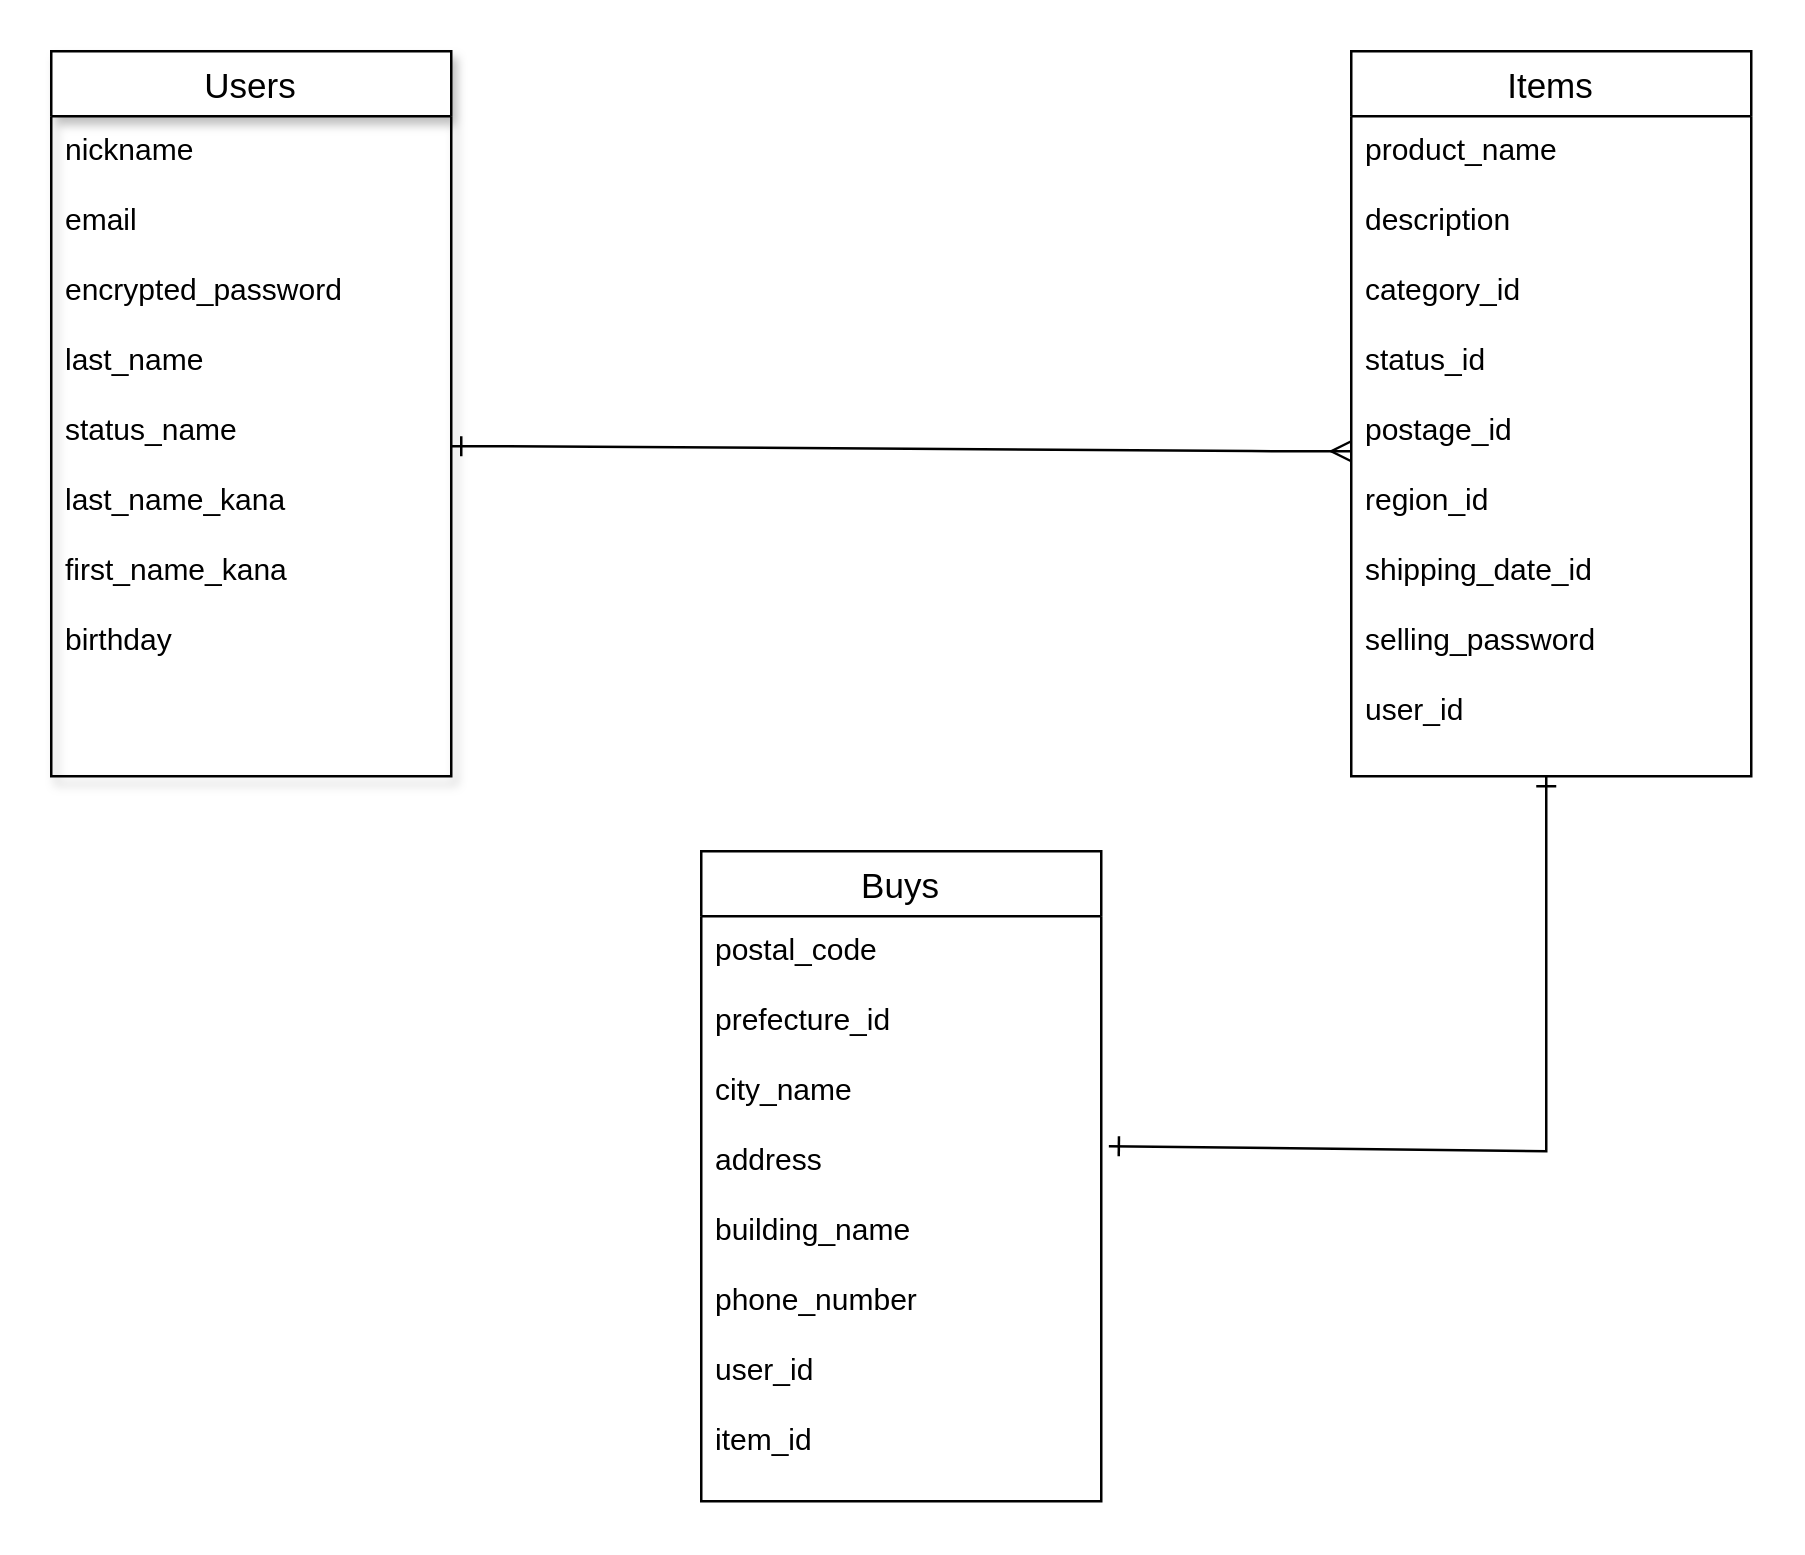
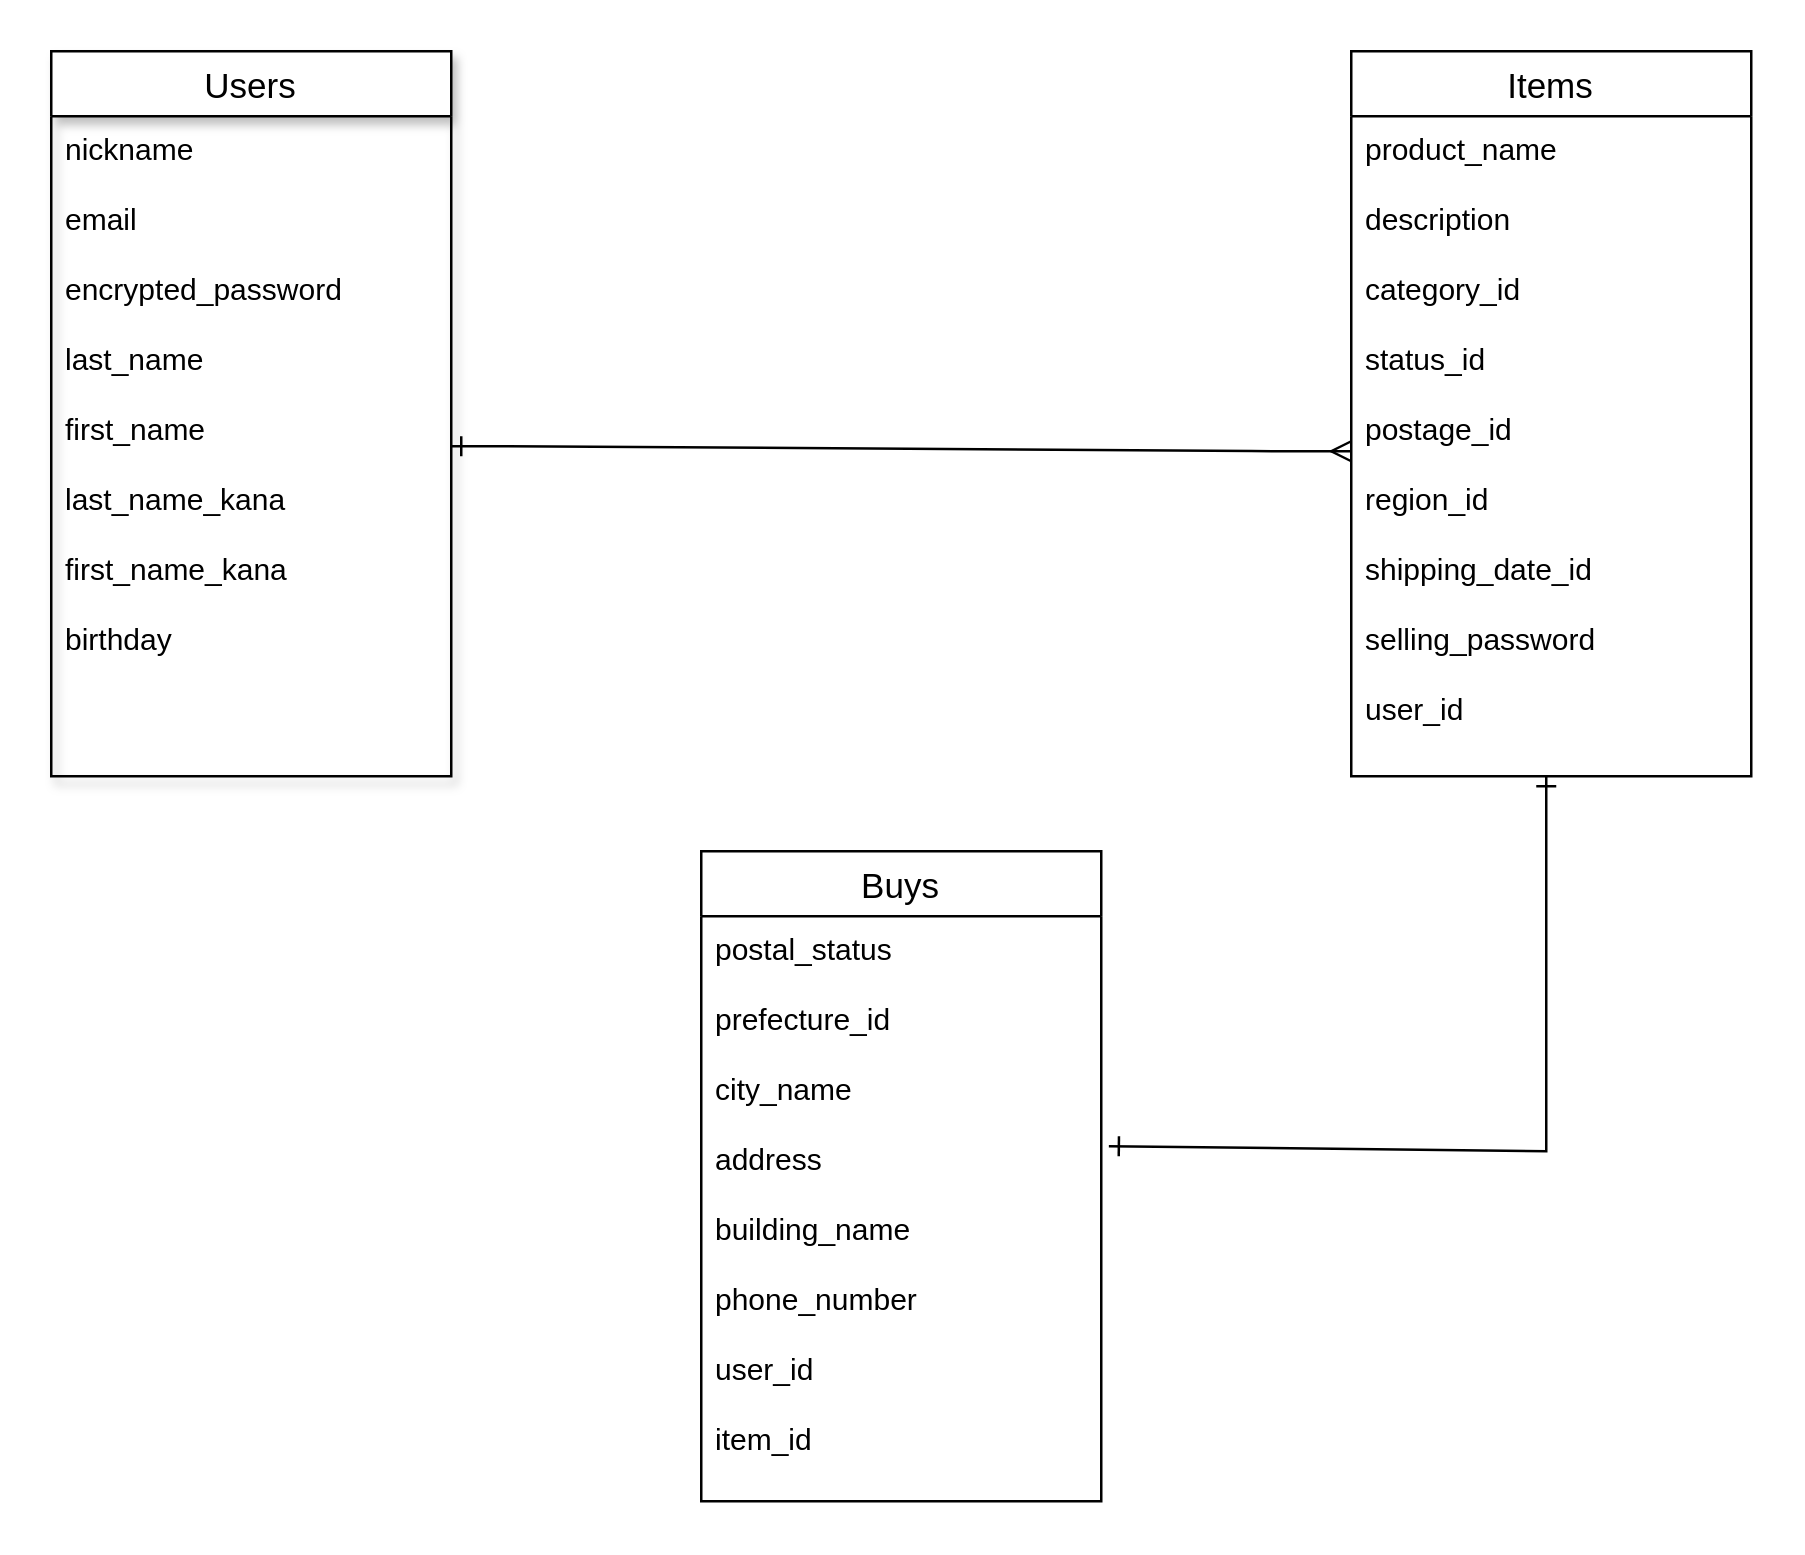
(128, 150) -> (128, 150)
(804, 950) -> (820, 950)
